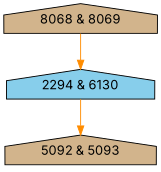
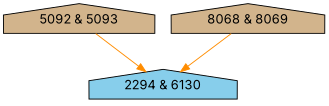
(81, 112) -> (117, 50)
